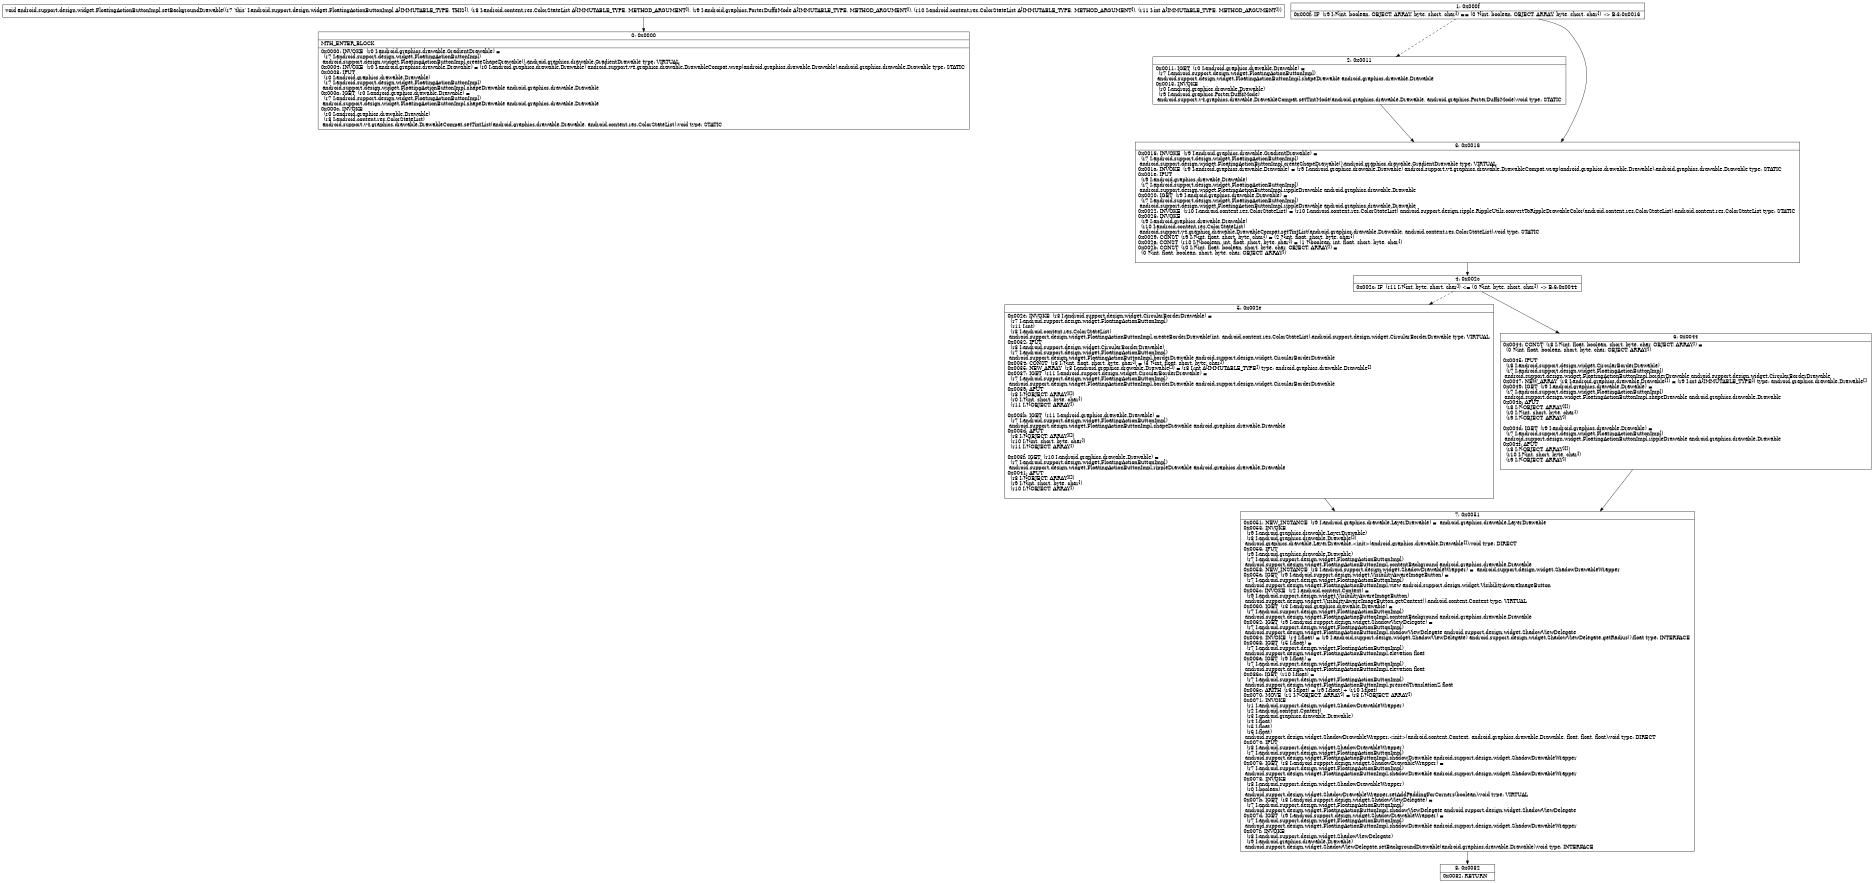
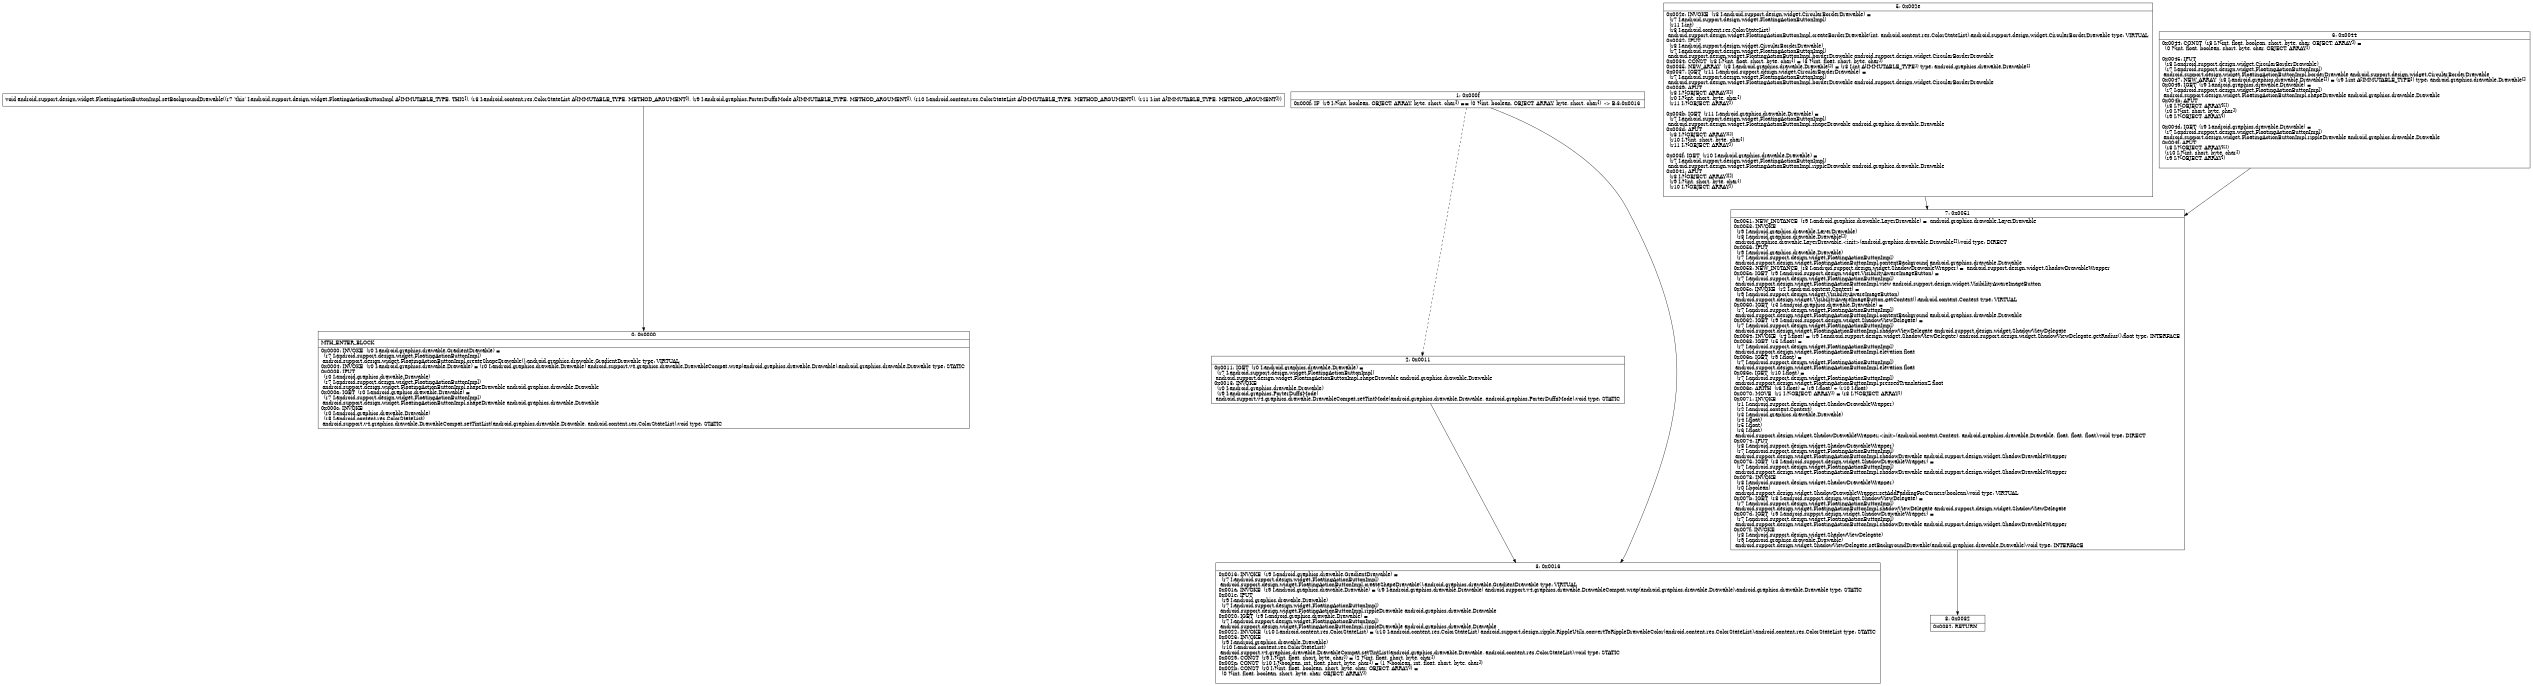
(1467, 284) -> none
